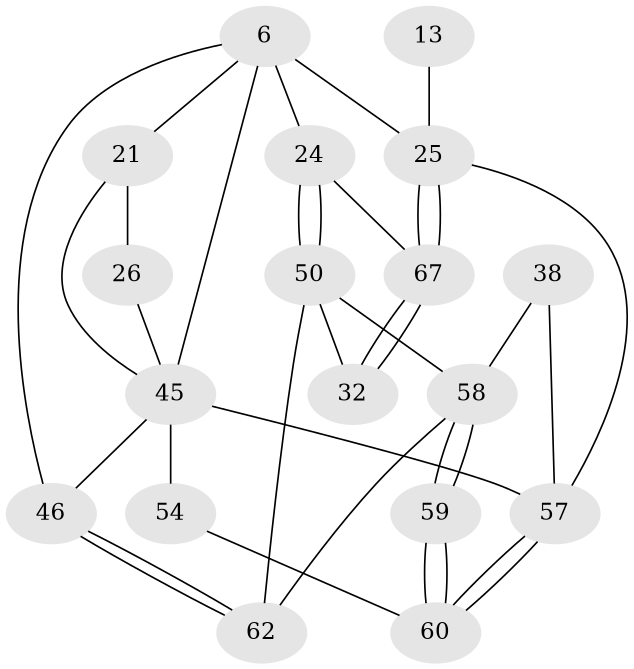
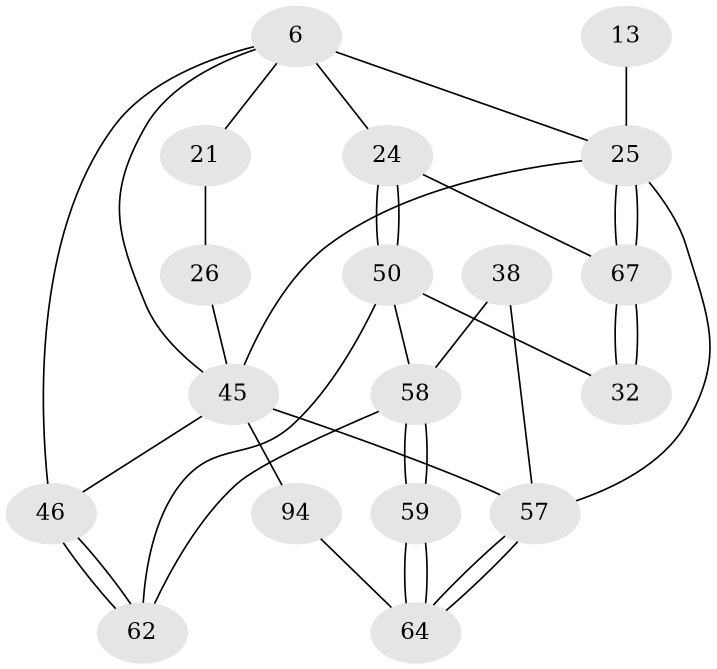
(63, 288) -> (362, 223)
(171, 514) -> (297, 514)
(436, 633) -> (416, 633)
